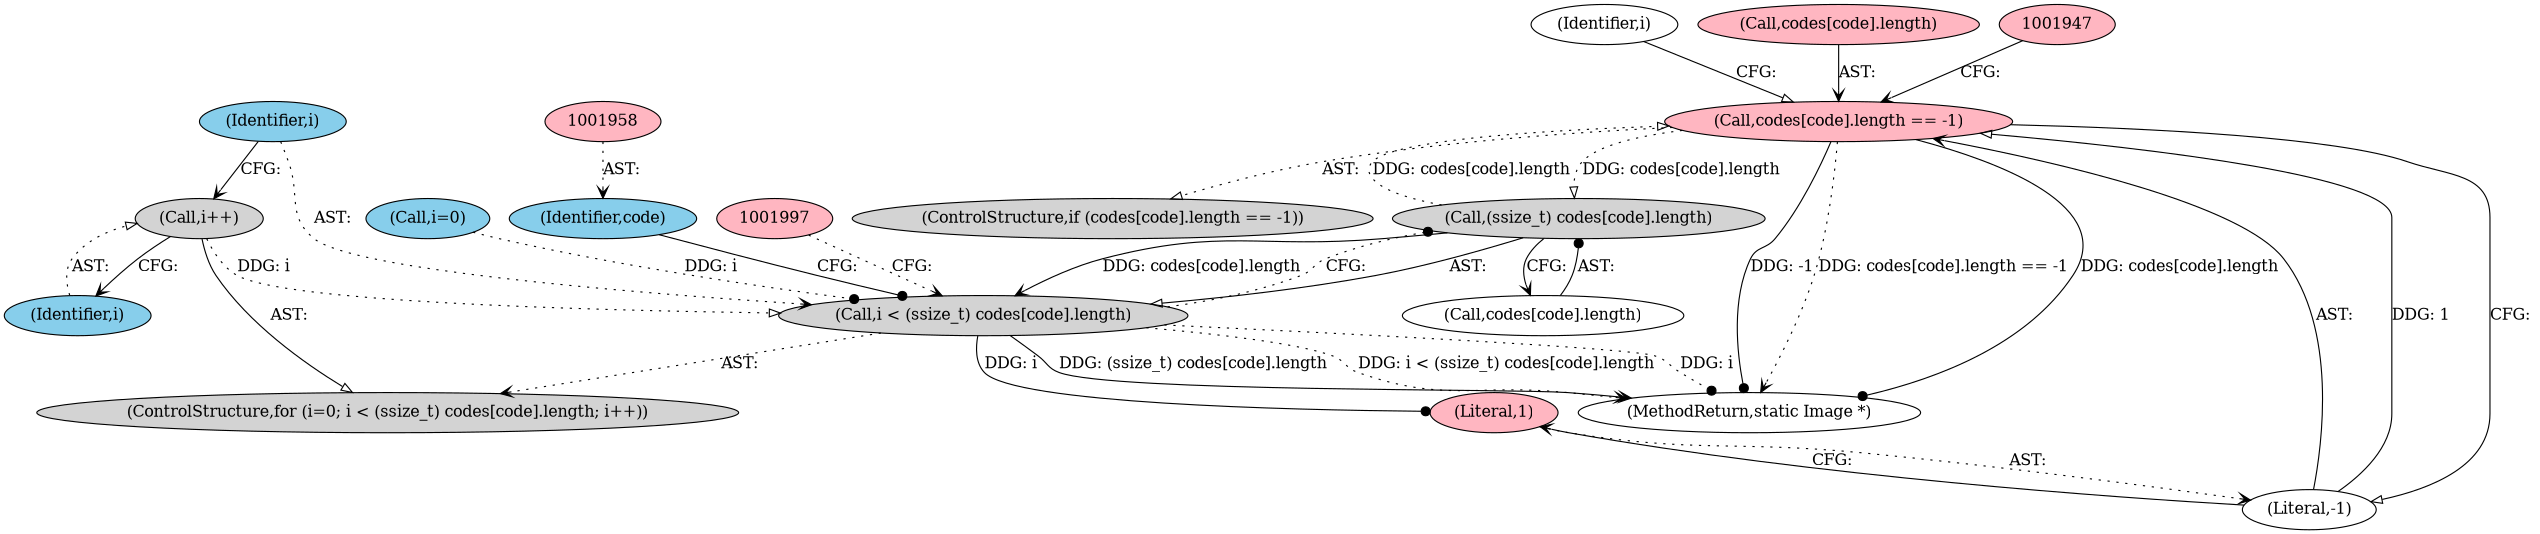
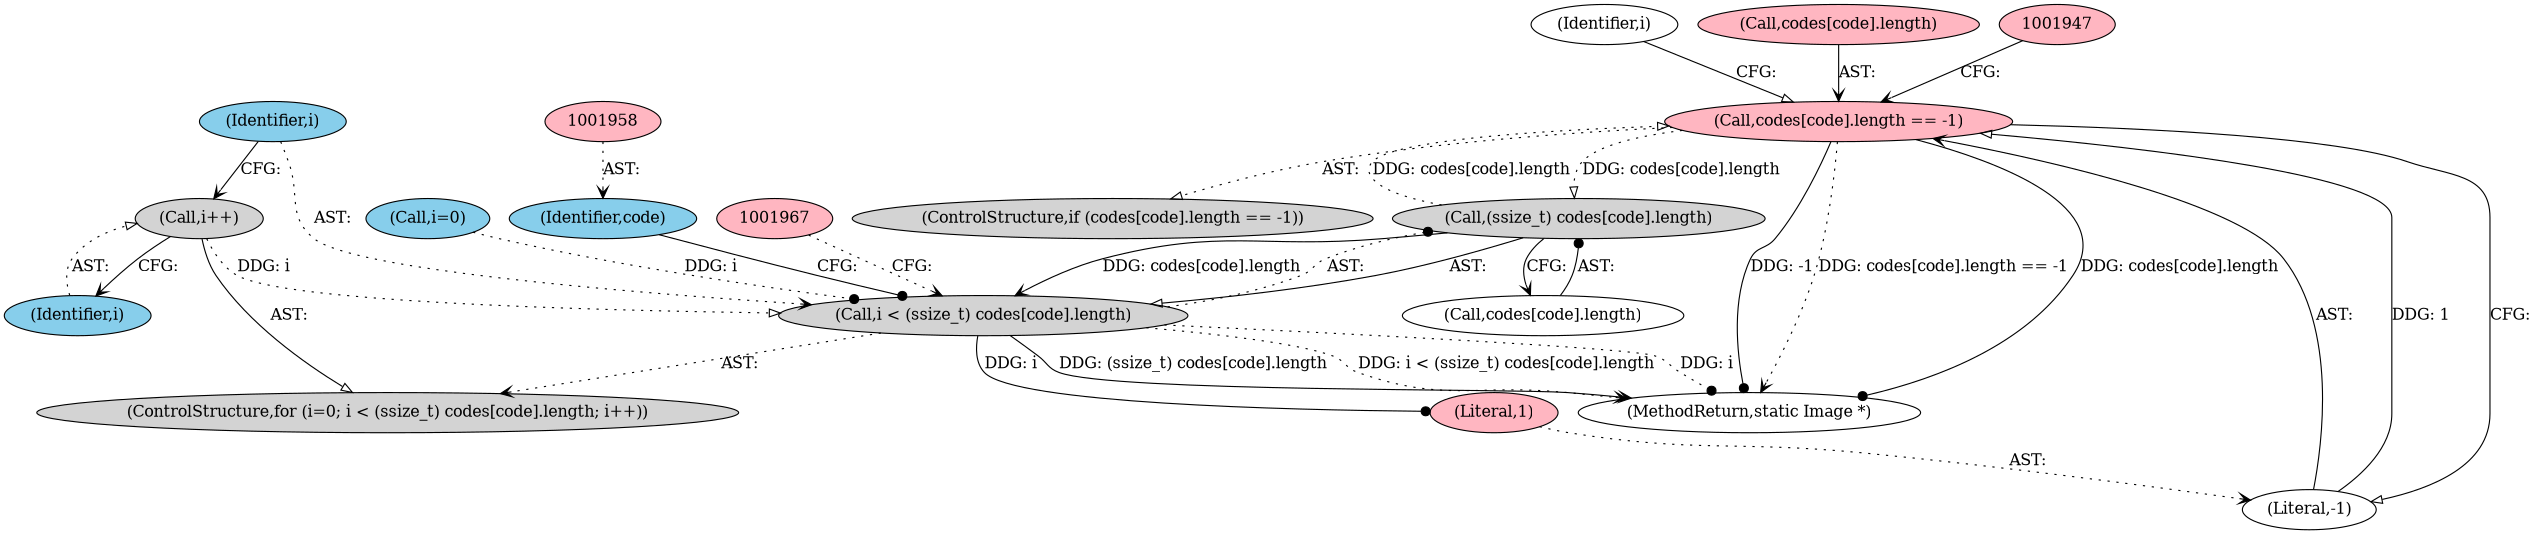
(775, 219) -> (775, 219)
(1348, 267) -> (1348, 267)
(1897, 477) -> none
